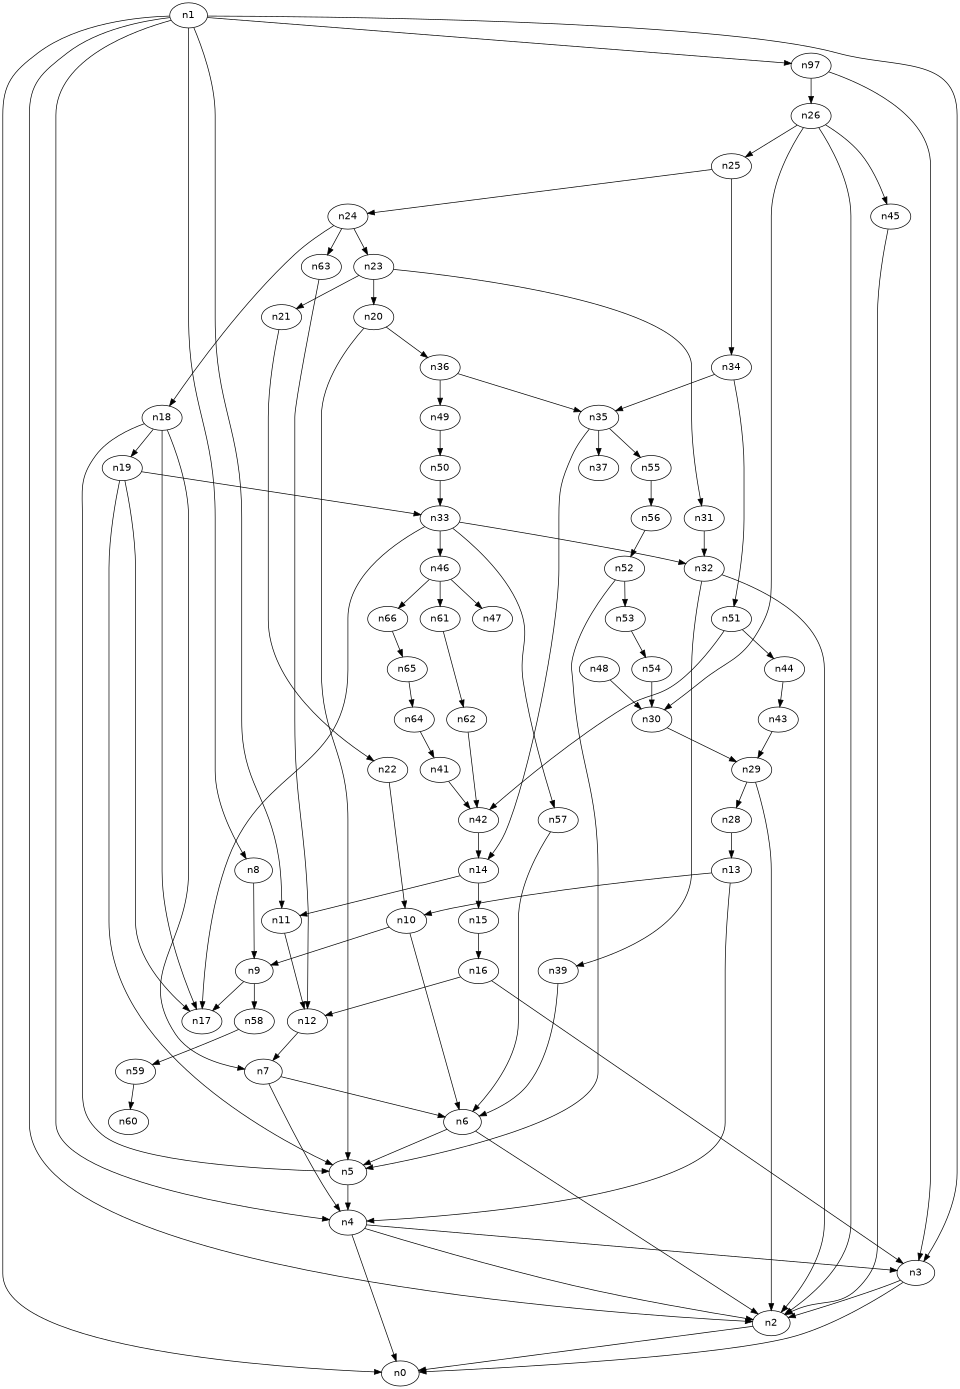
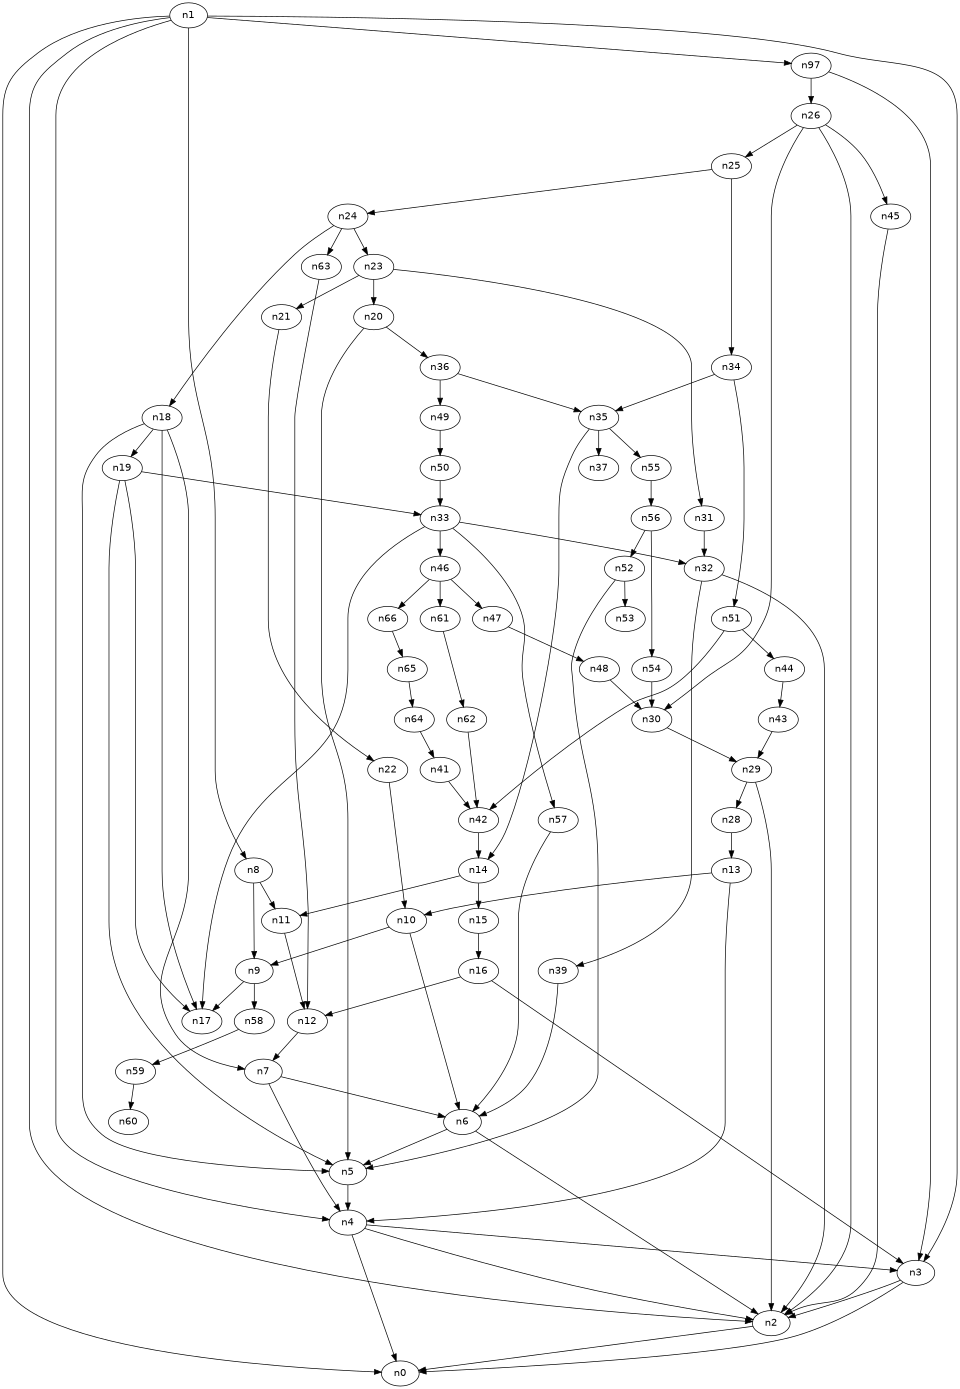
(238, 465) -> (266, 893)
(637, 641) -> (652, 590)
none -> (543, 643)
